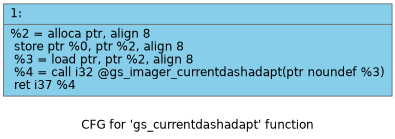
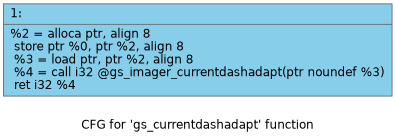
(43, 85) -> (43, 85)
